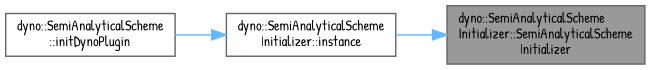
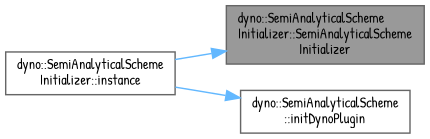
(193, 35) -> (201, 91)
